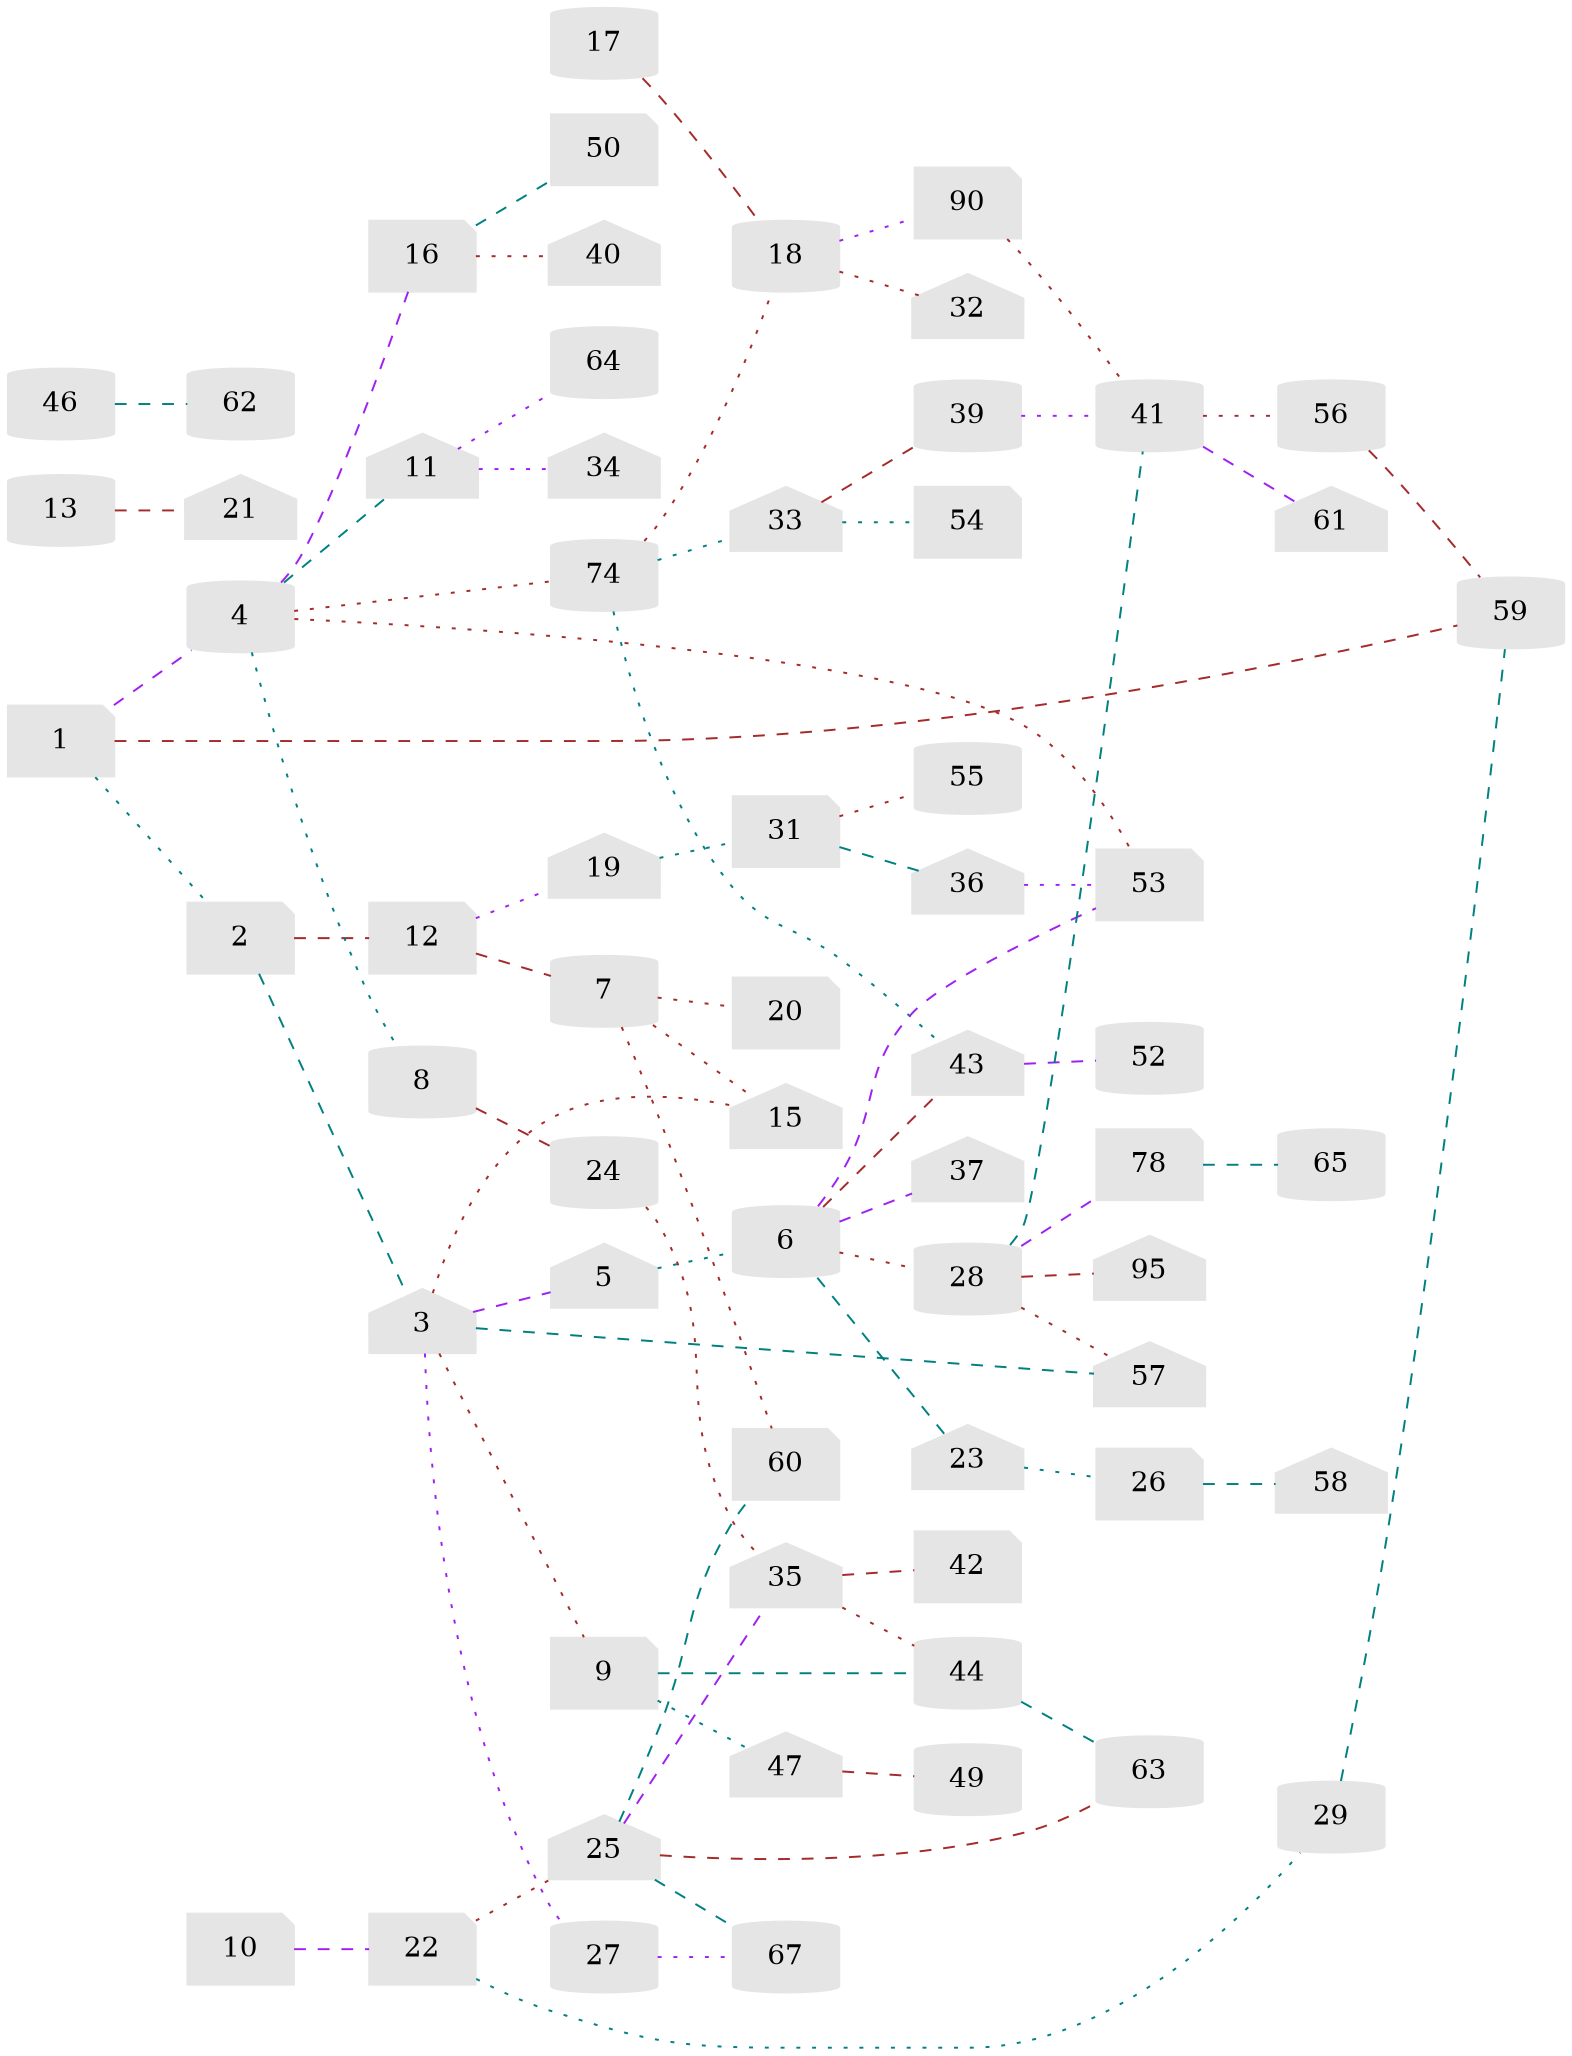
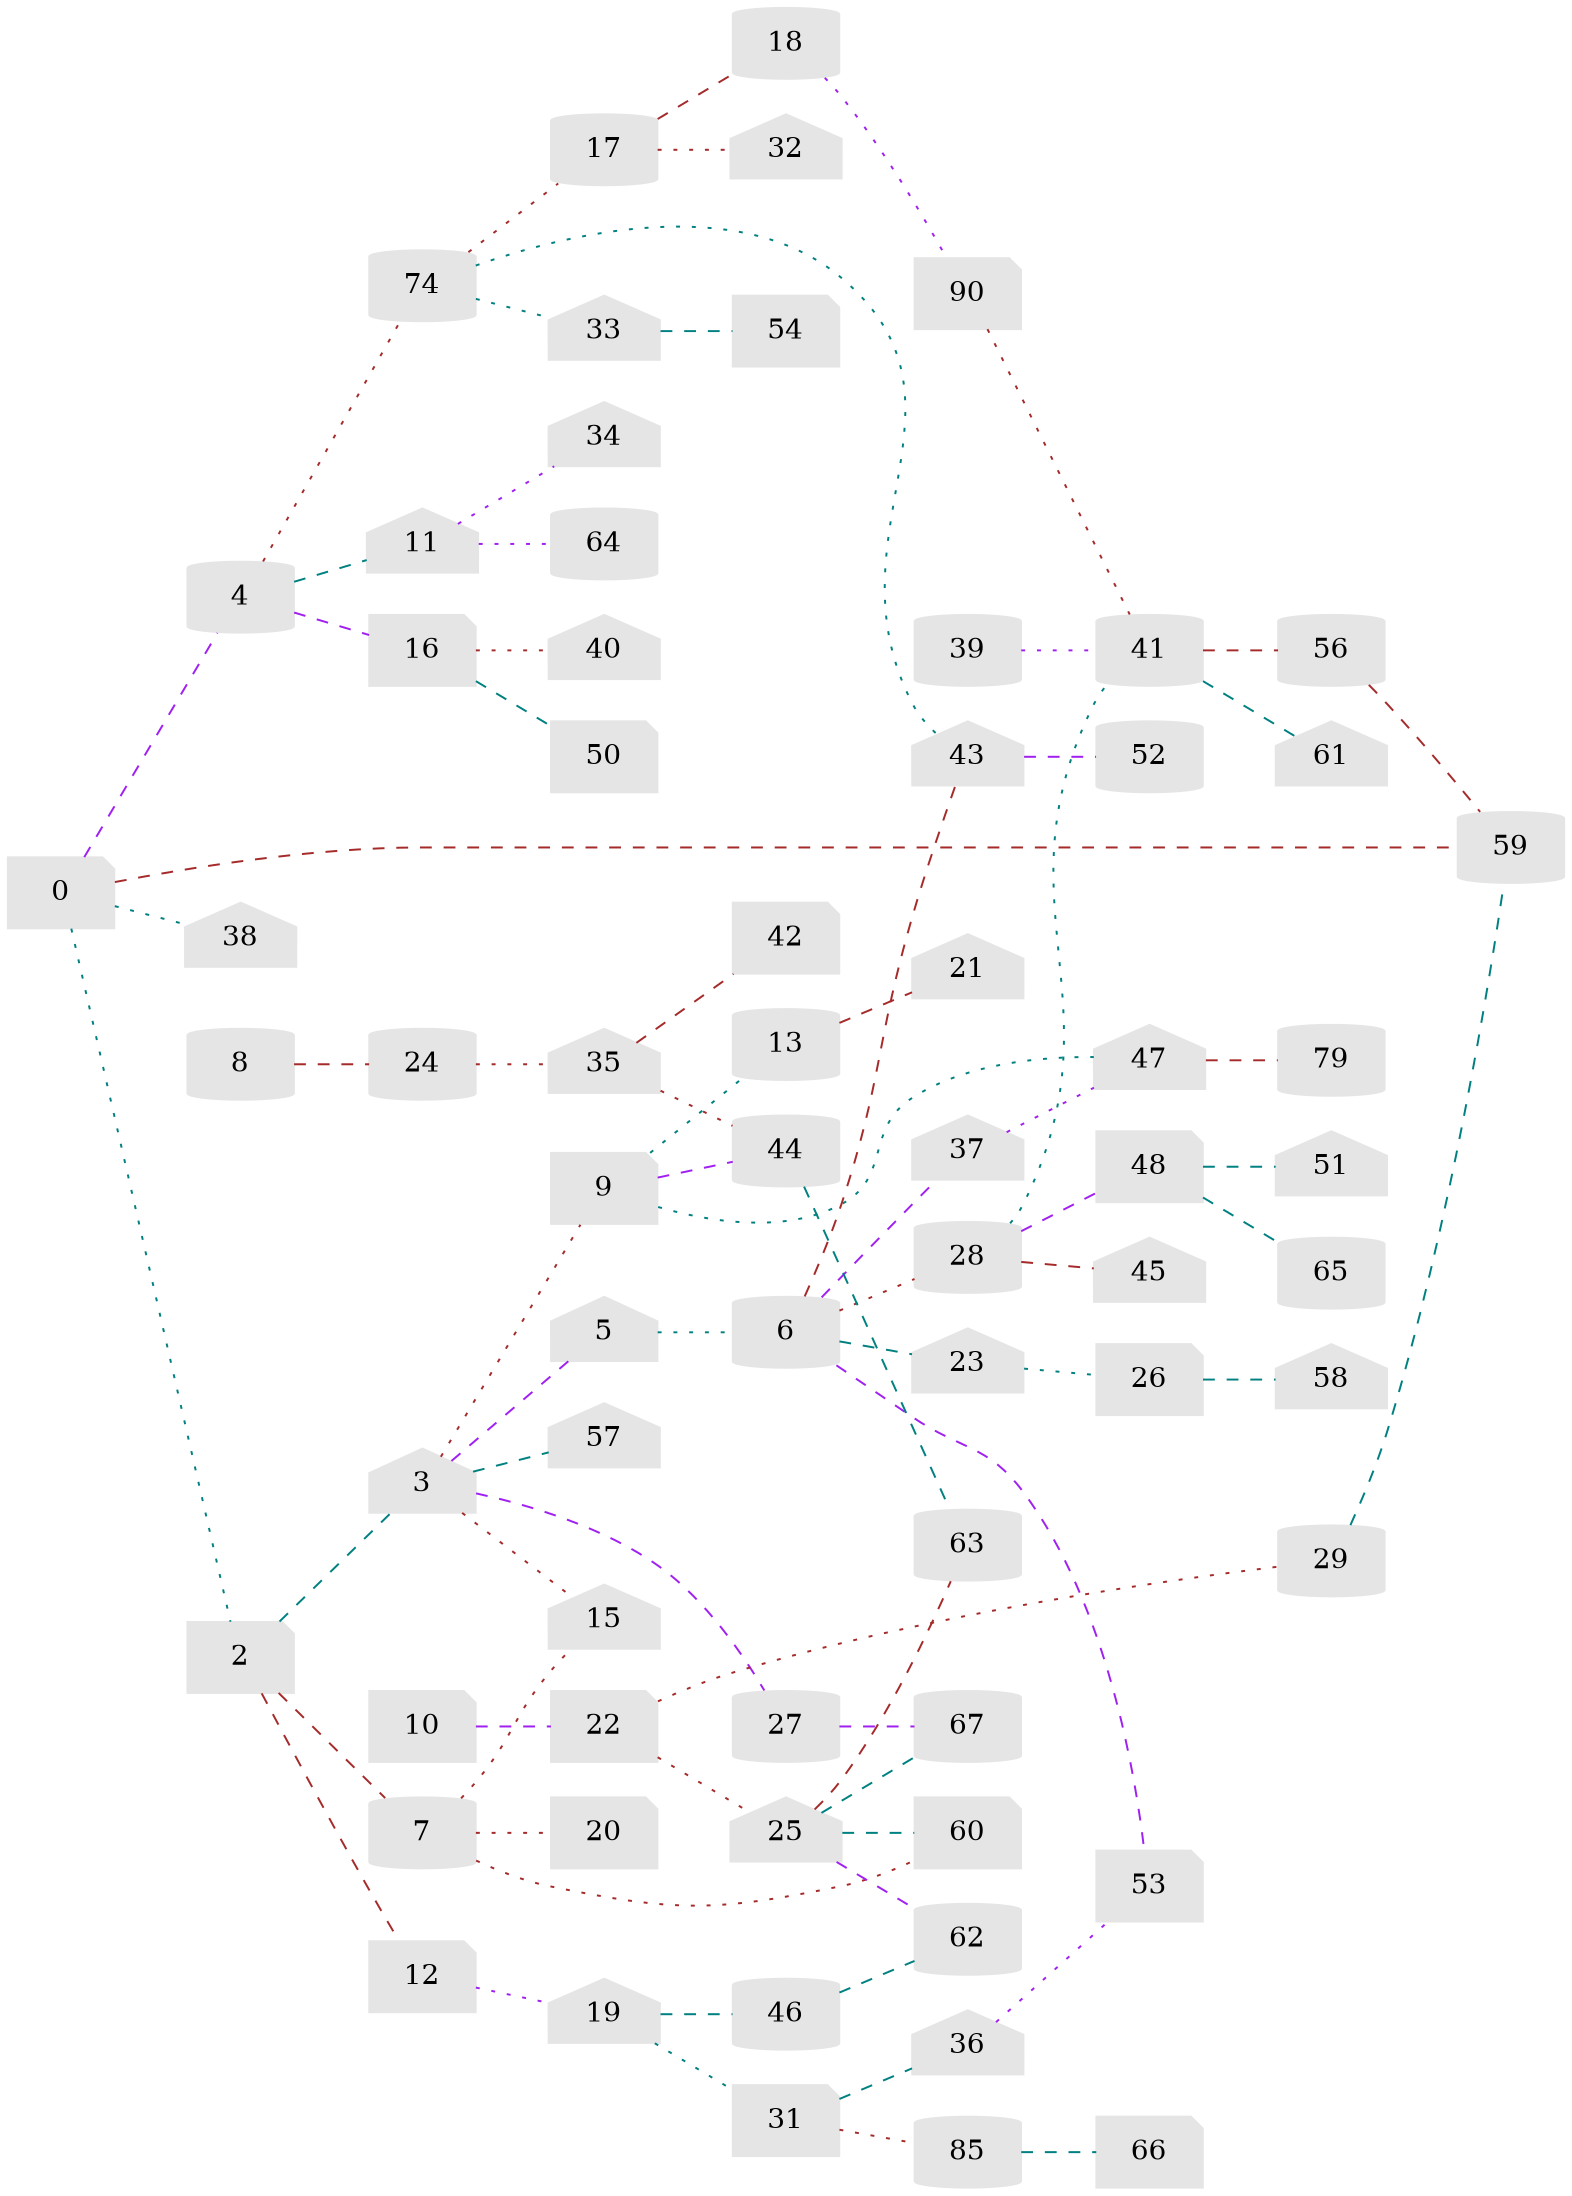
(879, 283) -> (694, 150)
(1241, 416) -> (1241, 650)
(718, 422) -> (513, 218)
(868, 474) -> none
(1250, 474) -> (1250, 709)
(878, 522) -> (697, 331)
(745, 658) -> none
(61, 741) -> (61, 893)
(968, 778) -> (968, 2152)
(1086, 851) -> (1059, 954)
(313, 854) -> none
none -> (241, 938)
(513, 965) -> (332, 1745)
none -> (1042, 1114)
none -> (691, 1119)
(1150, 1165) -> (1150, 1167)
none -> (1331, 1167)
(1150, 1271) -> (1150, 1273)
(1067, 1333) -> none
(460, 1647) -> (645, 1557)
(786, 1673) -> (695, 1170)
(701, 1705) -> (881, 1889)
(968, 1780) -> (1331, 1060)
(695, 1957) -> (862, 1726)
none -> (697, 2014)
(915, 2048) -> (964, 1616)
none -> (1150, 2152)
